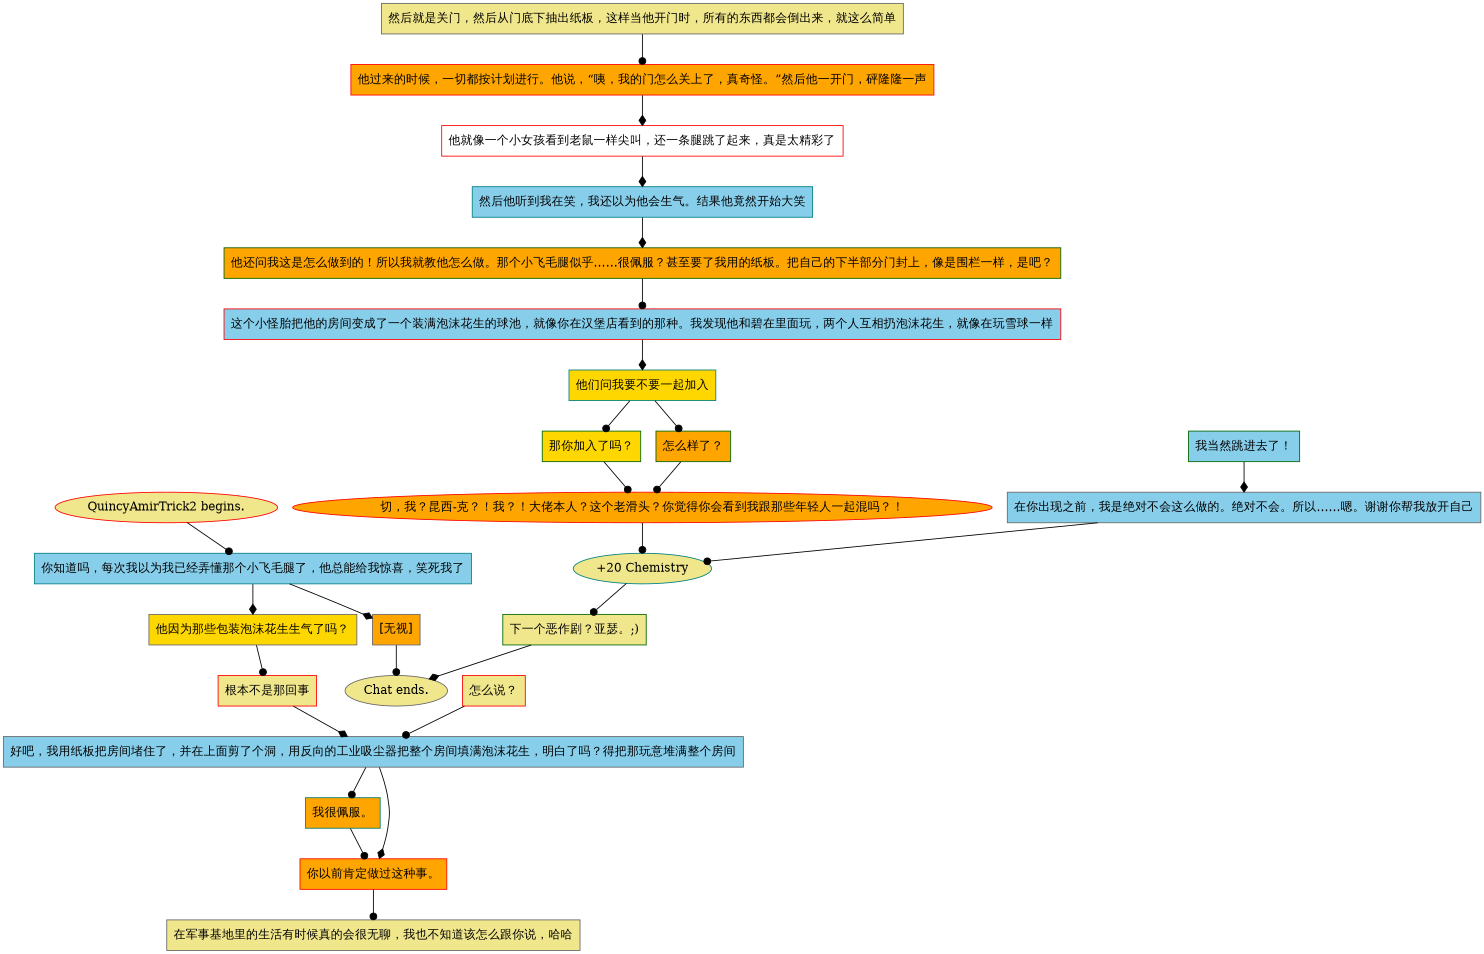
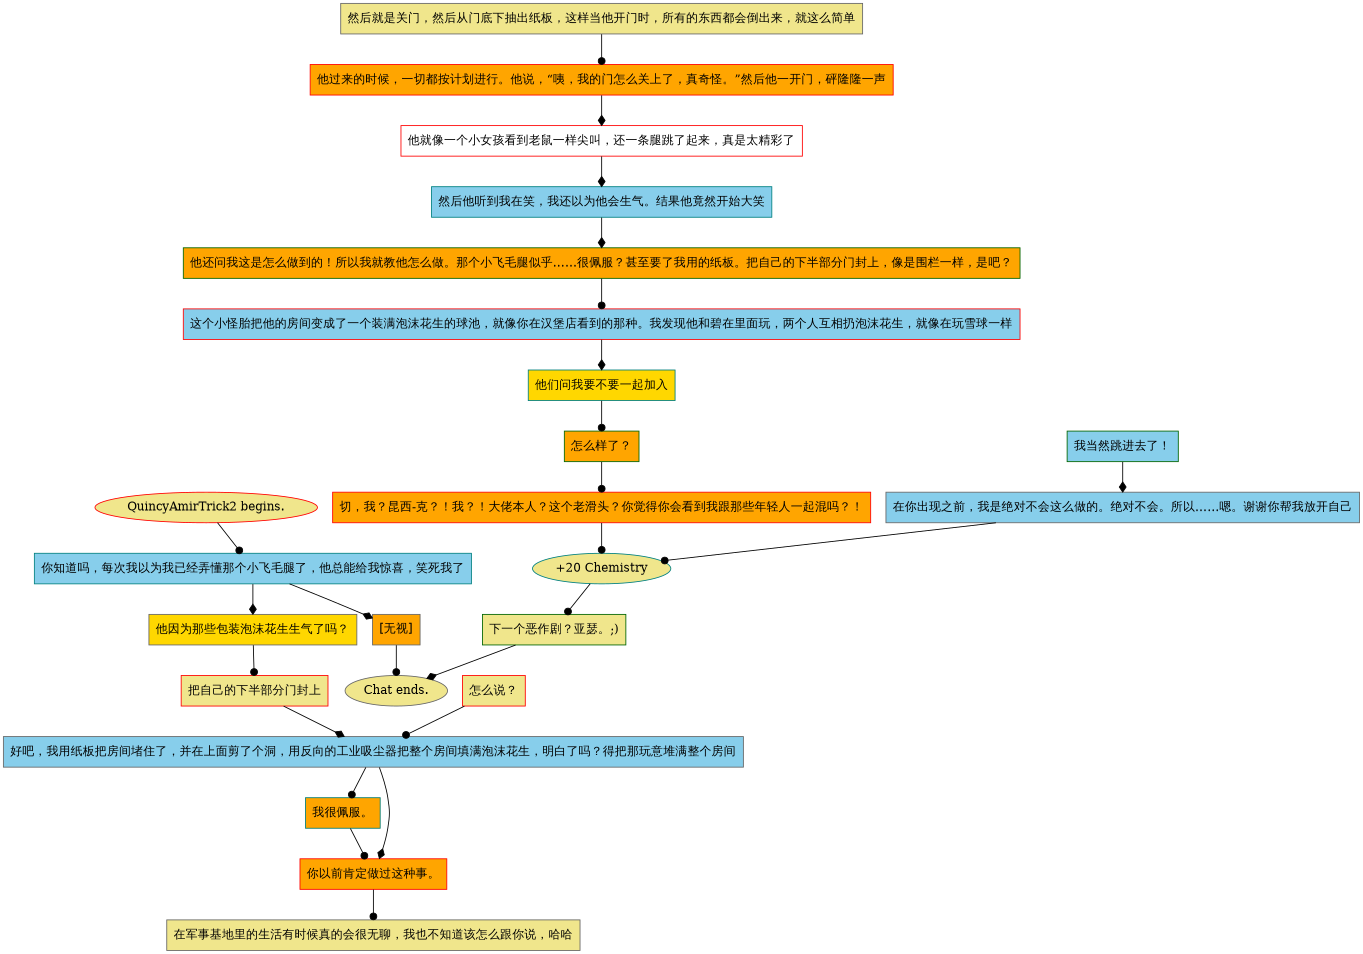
(591, 446) -> none
(642, 507) -> (602, 507)
(267, 691) -> (255, 691)
